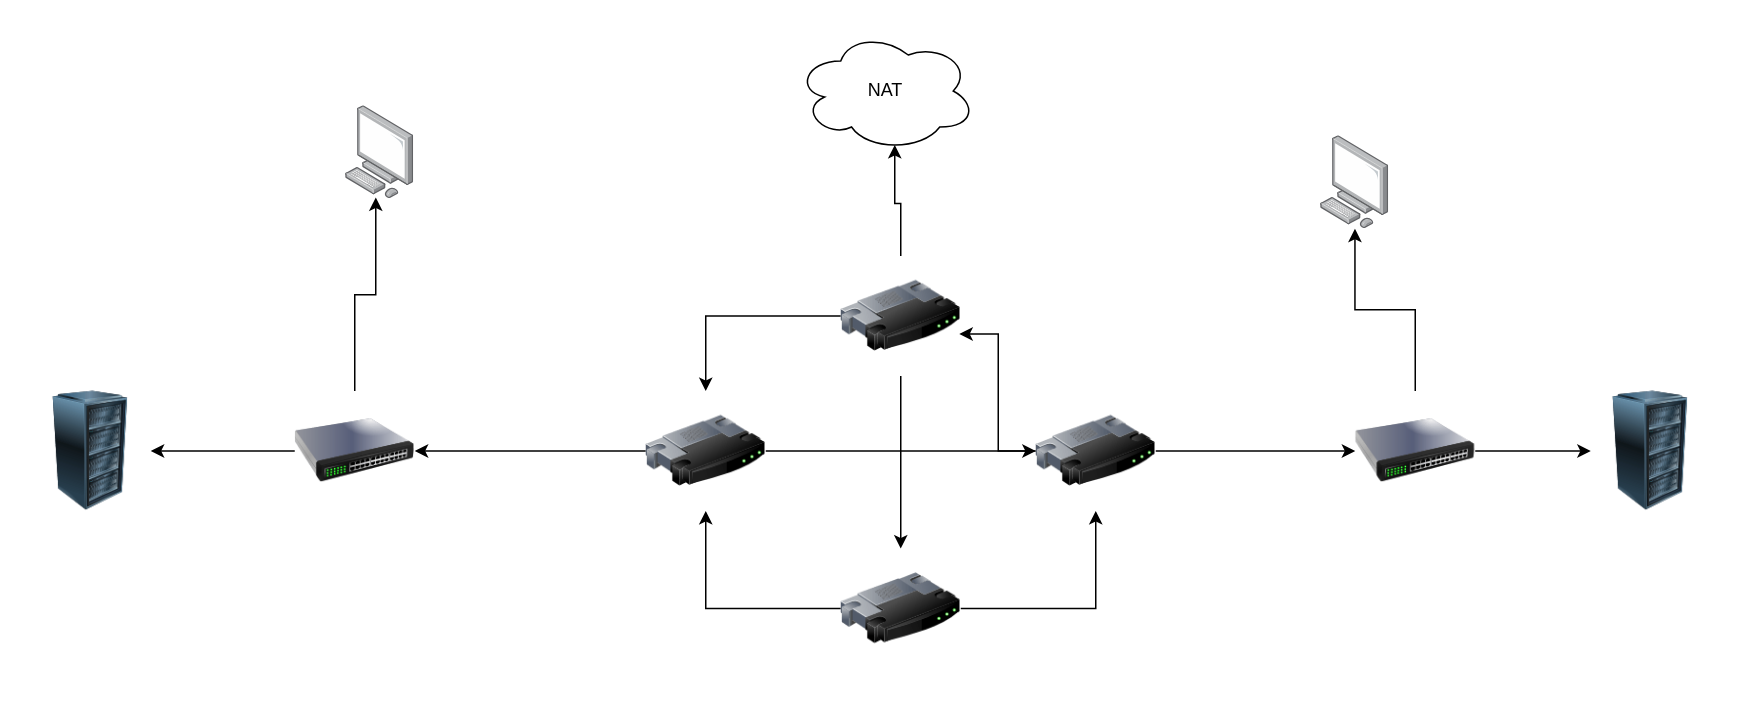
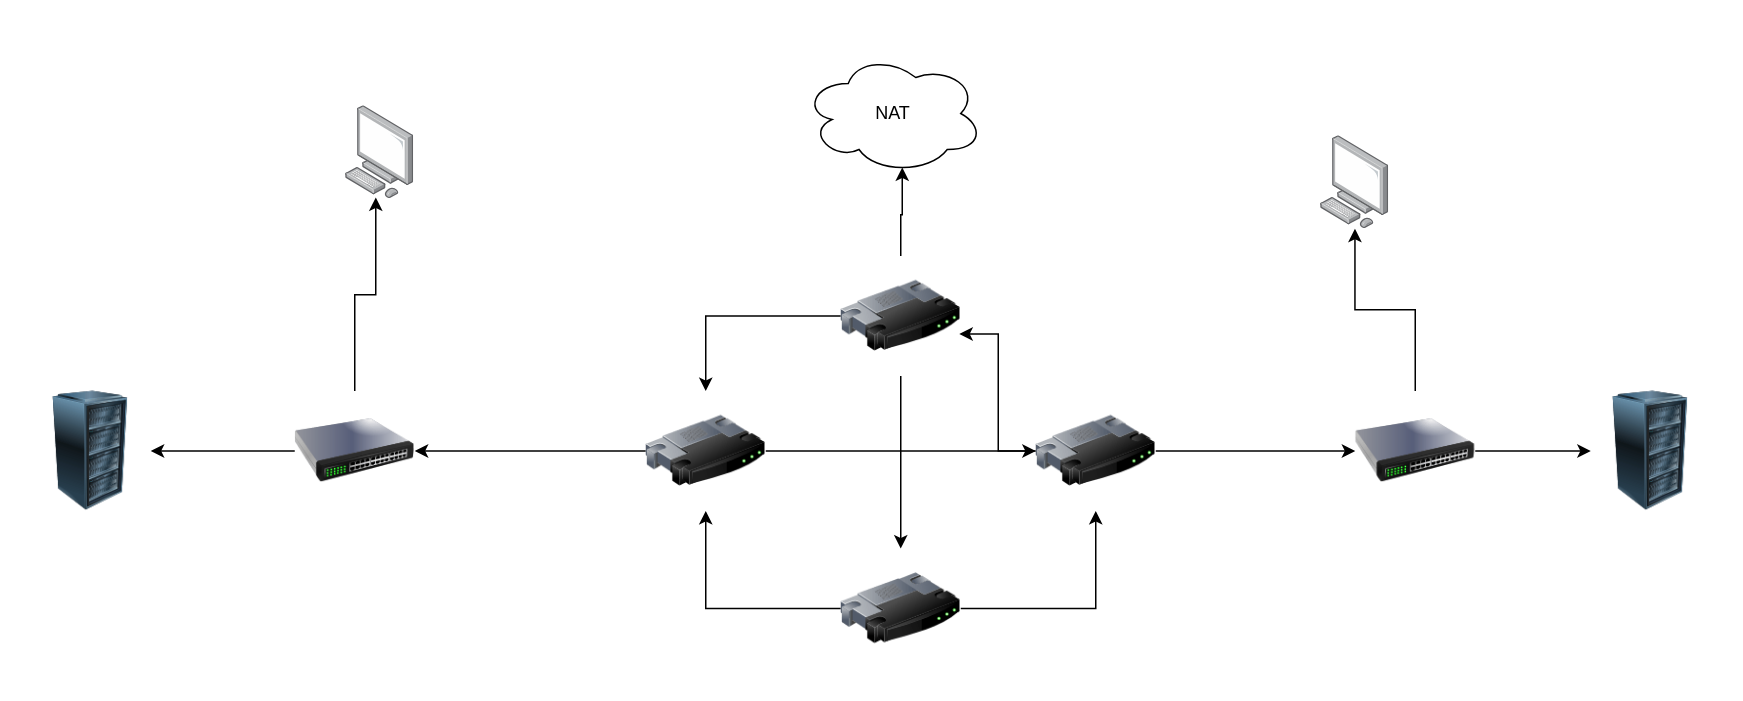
(886, 91) -> (893, 113)
